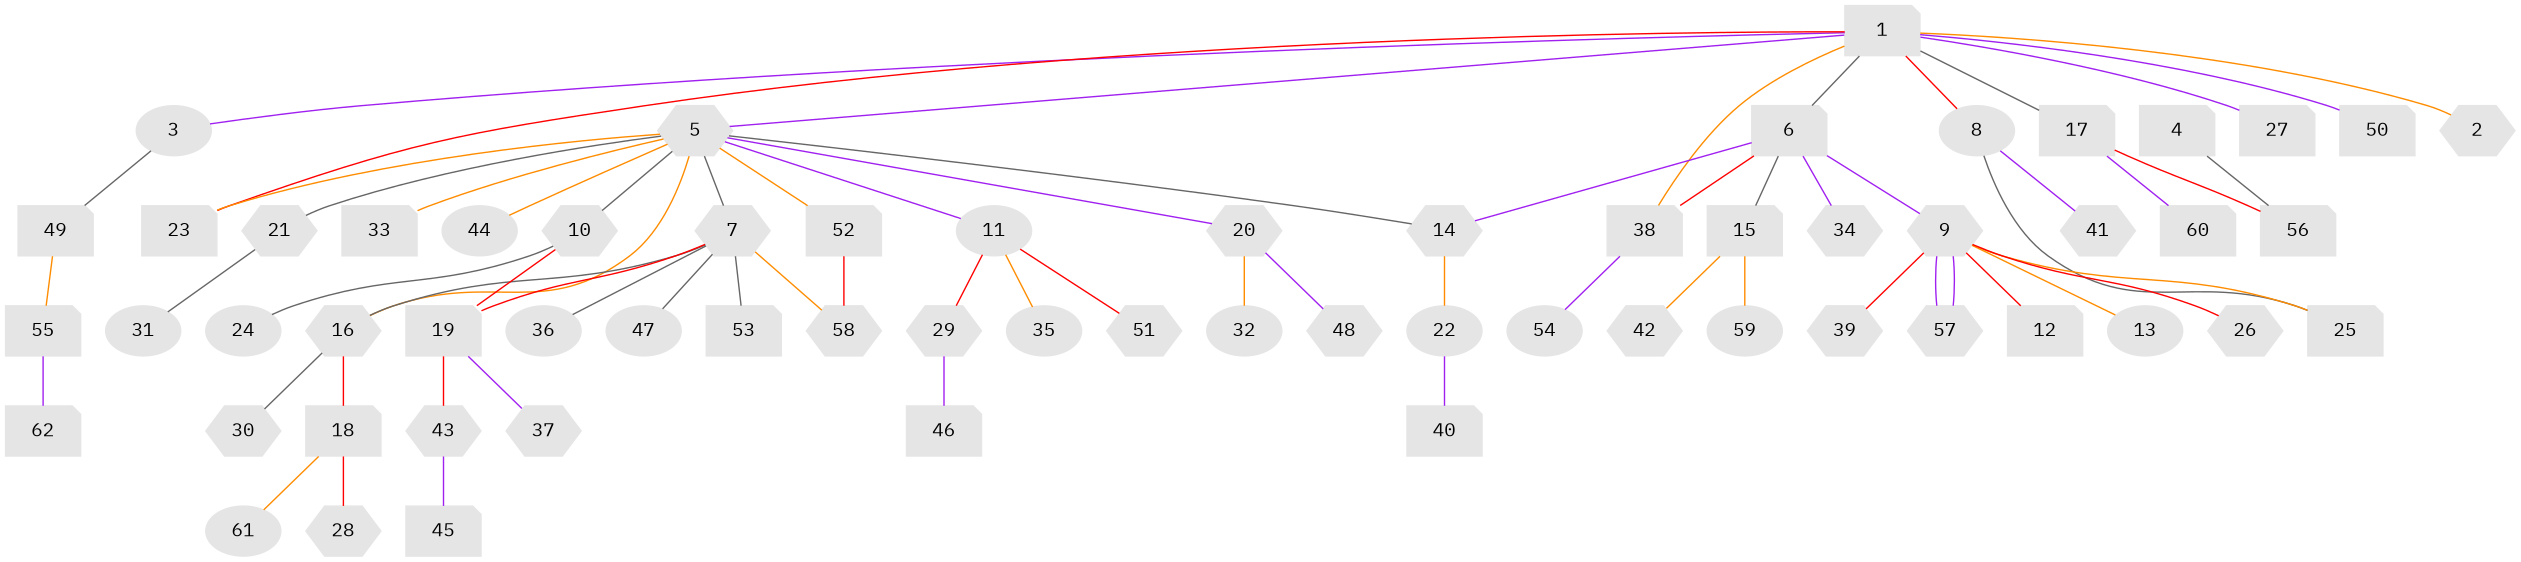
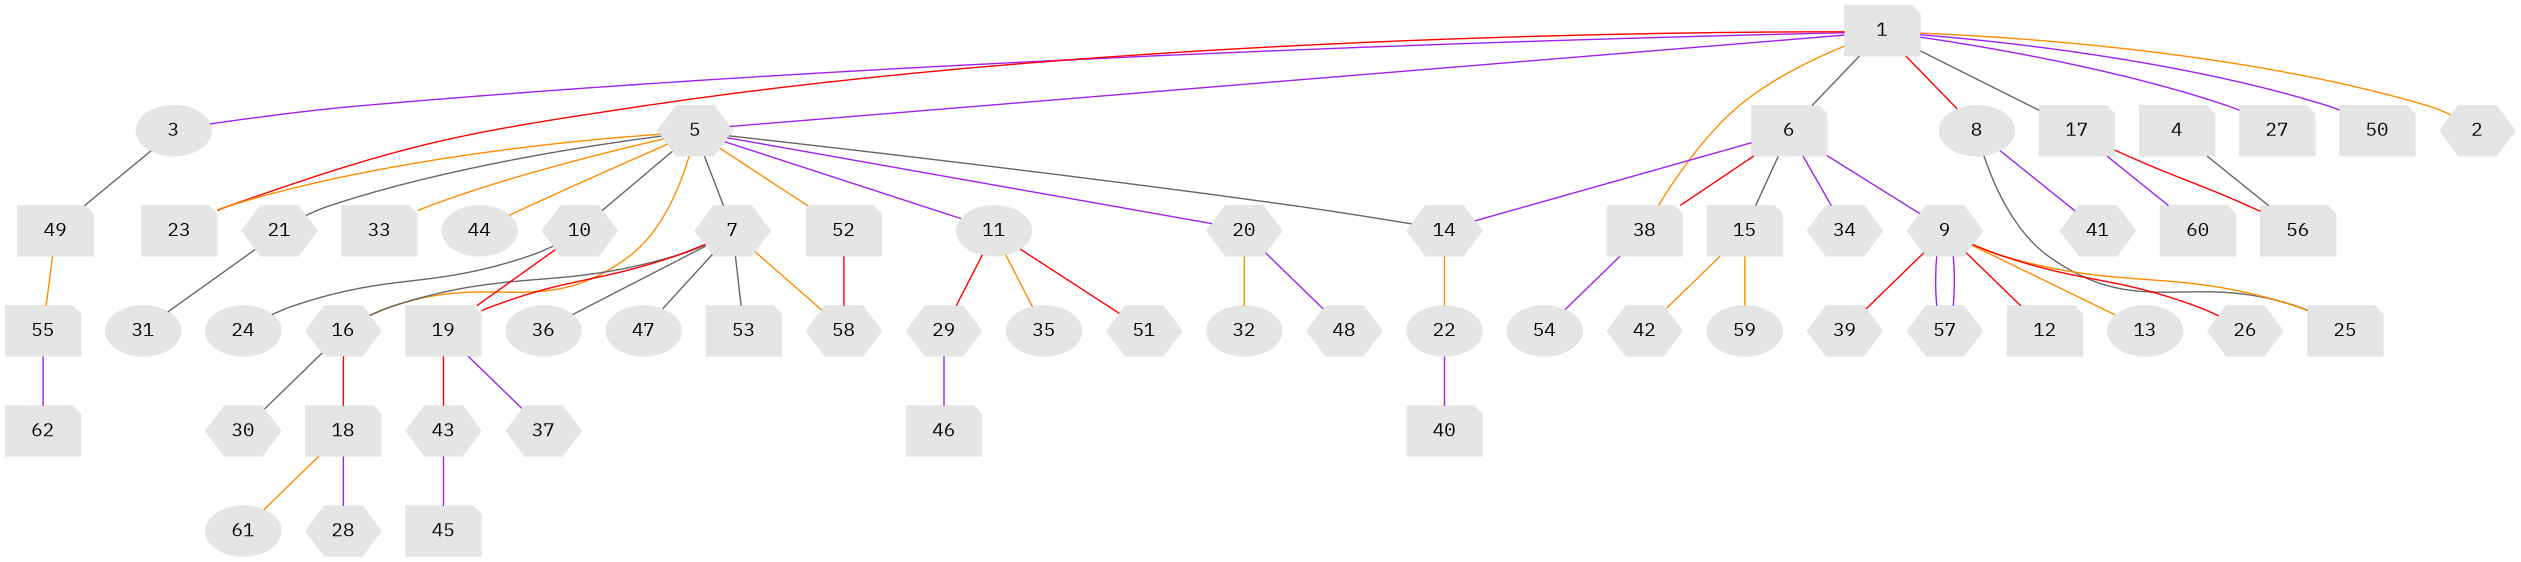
(343, 481) -> (343, 481)
